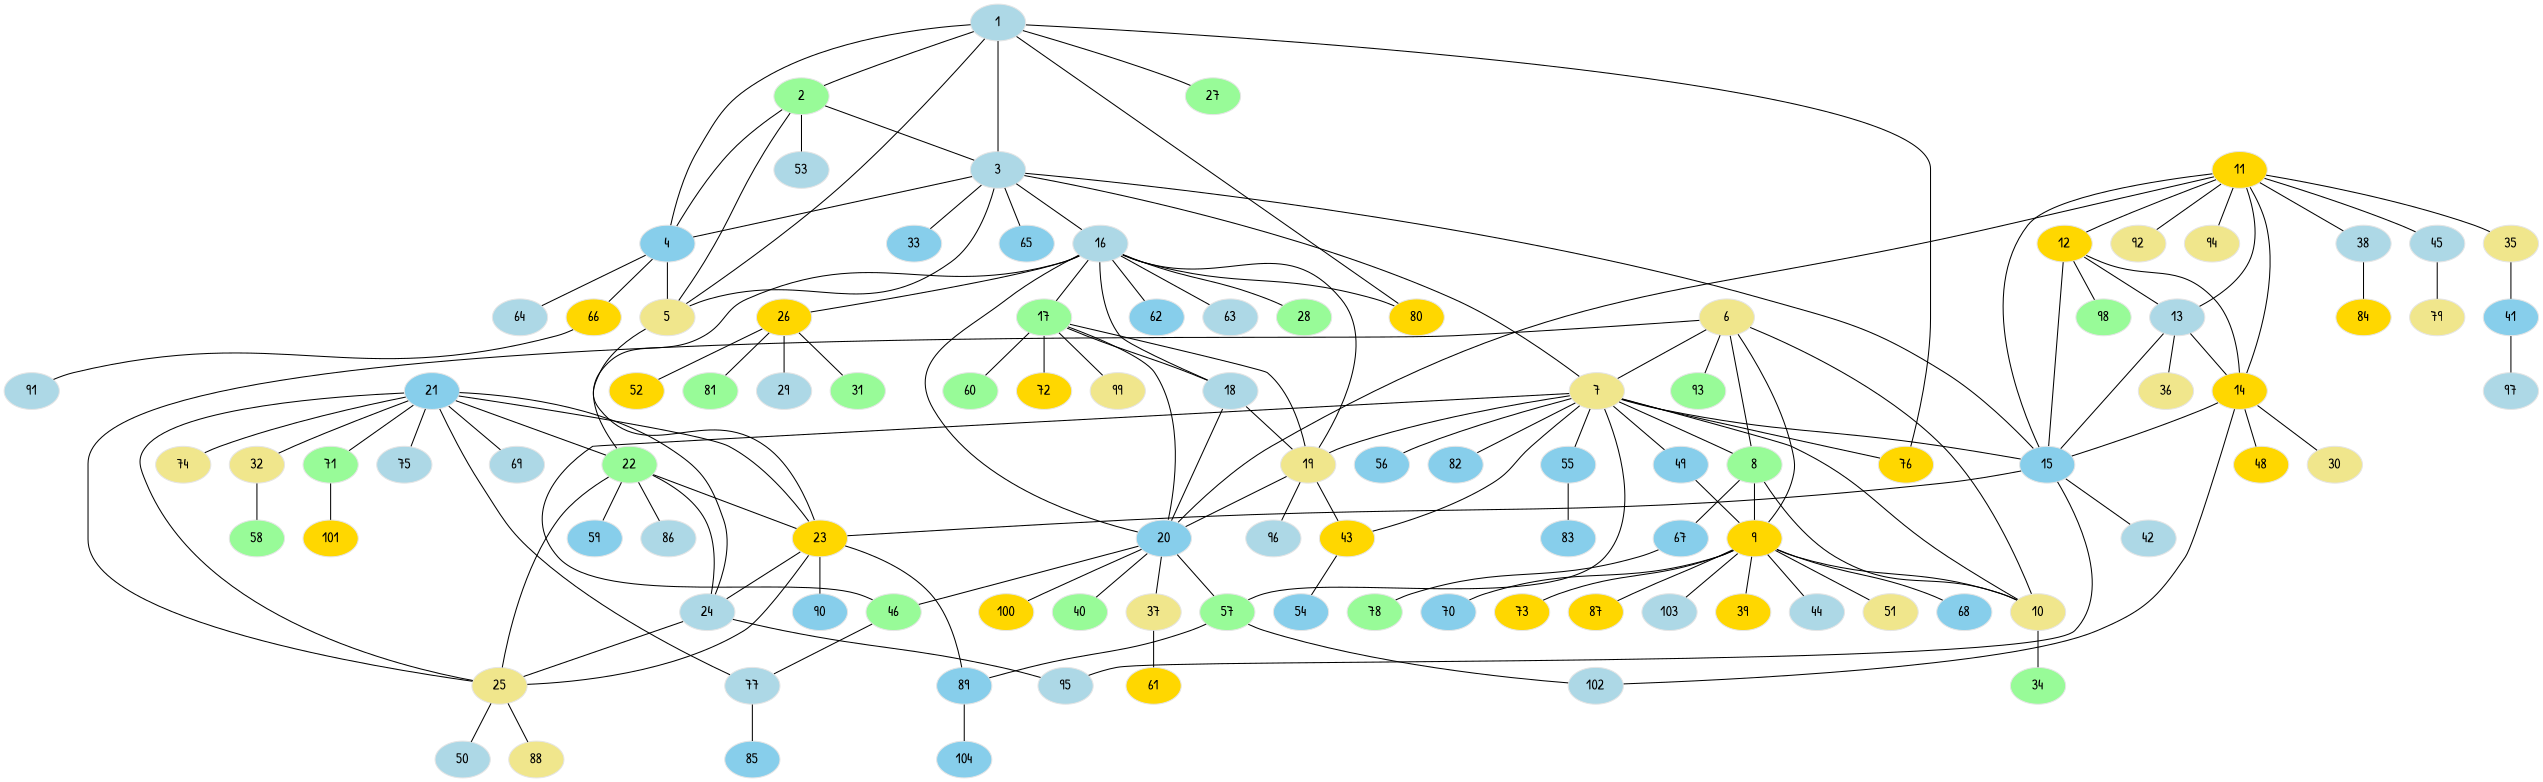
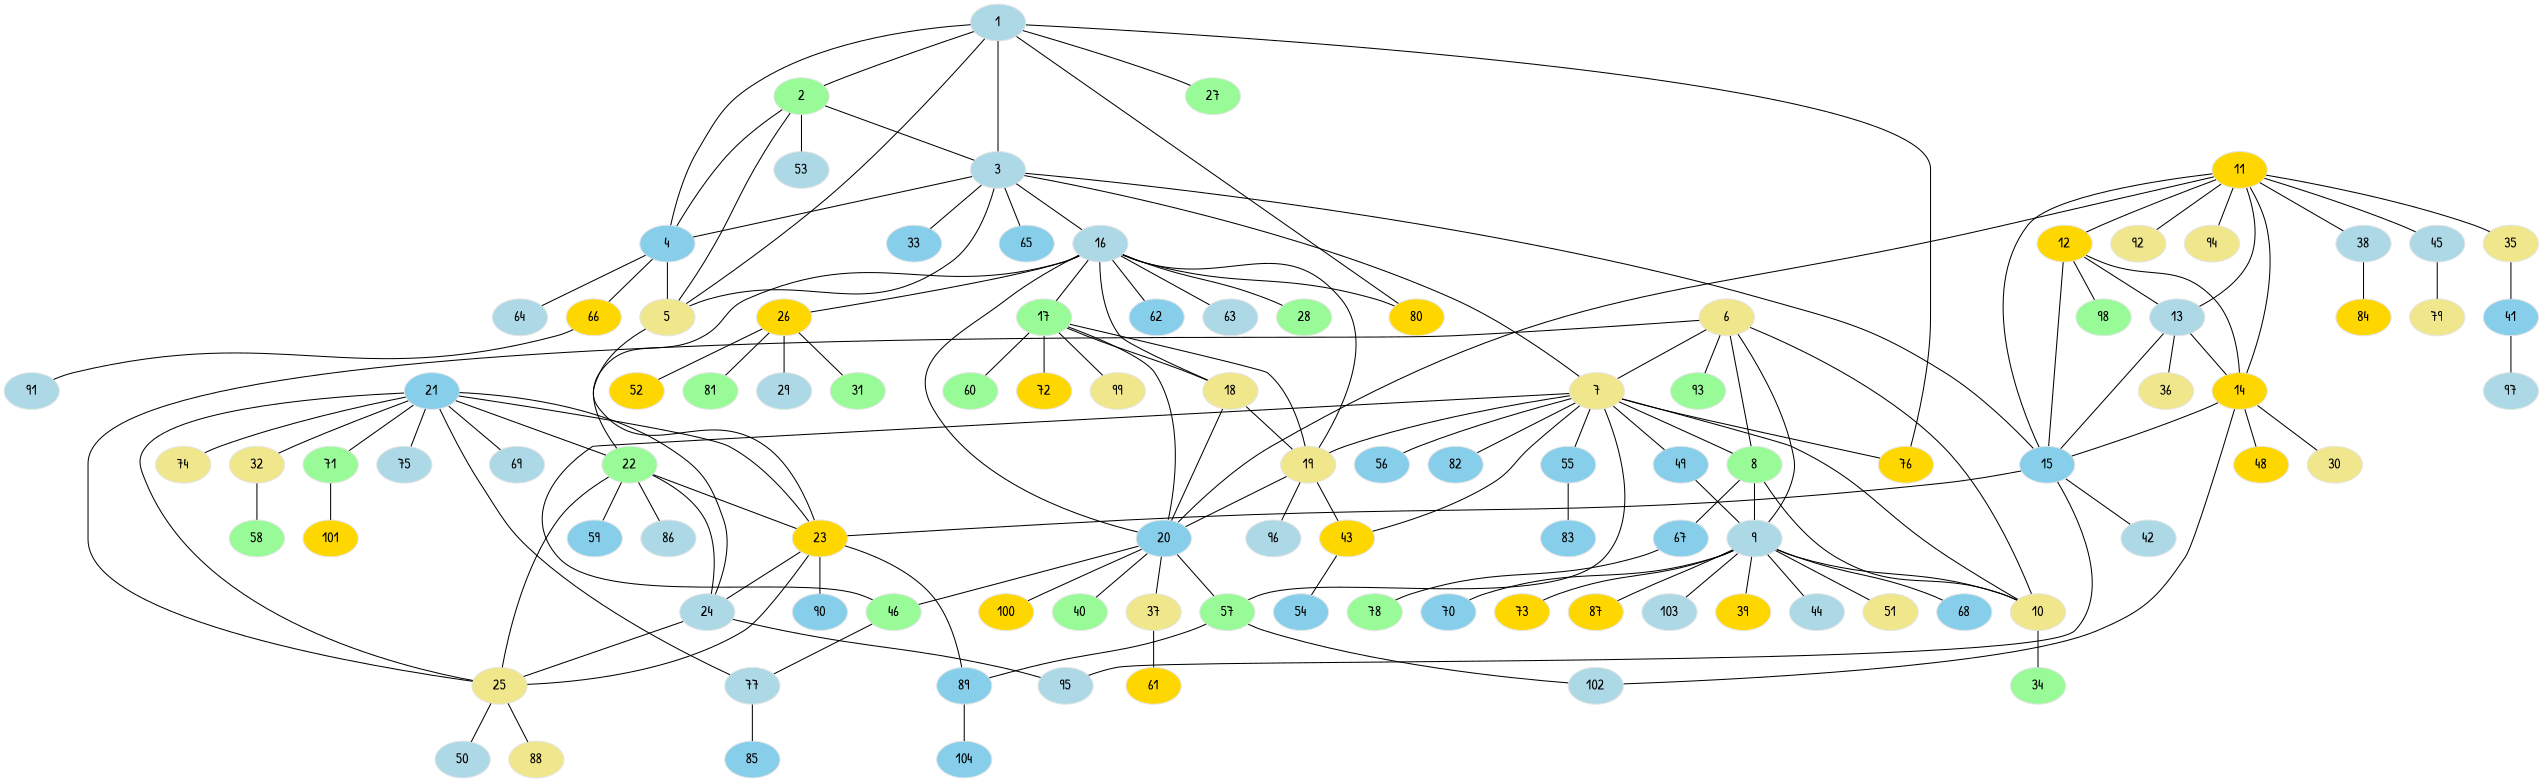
(1230, 391) -> (1230, 391)
(1821, 432) -> none
(1754, 538) -> (1754, 538)
